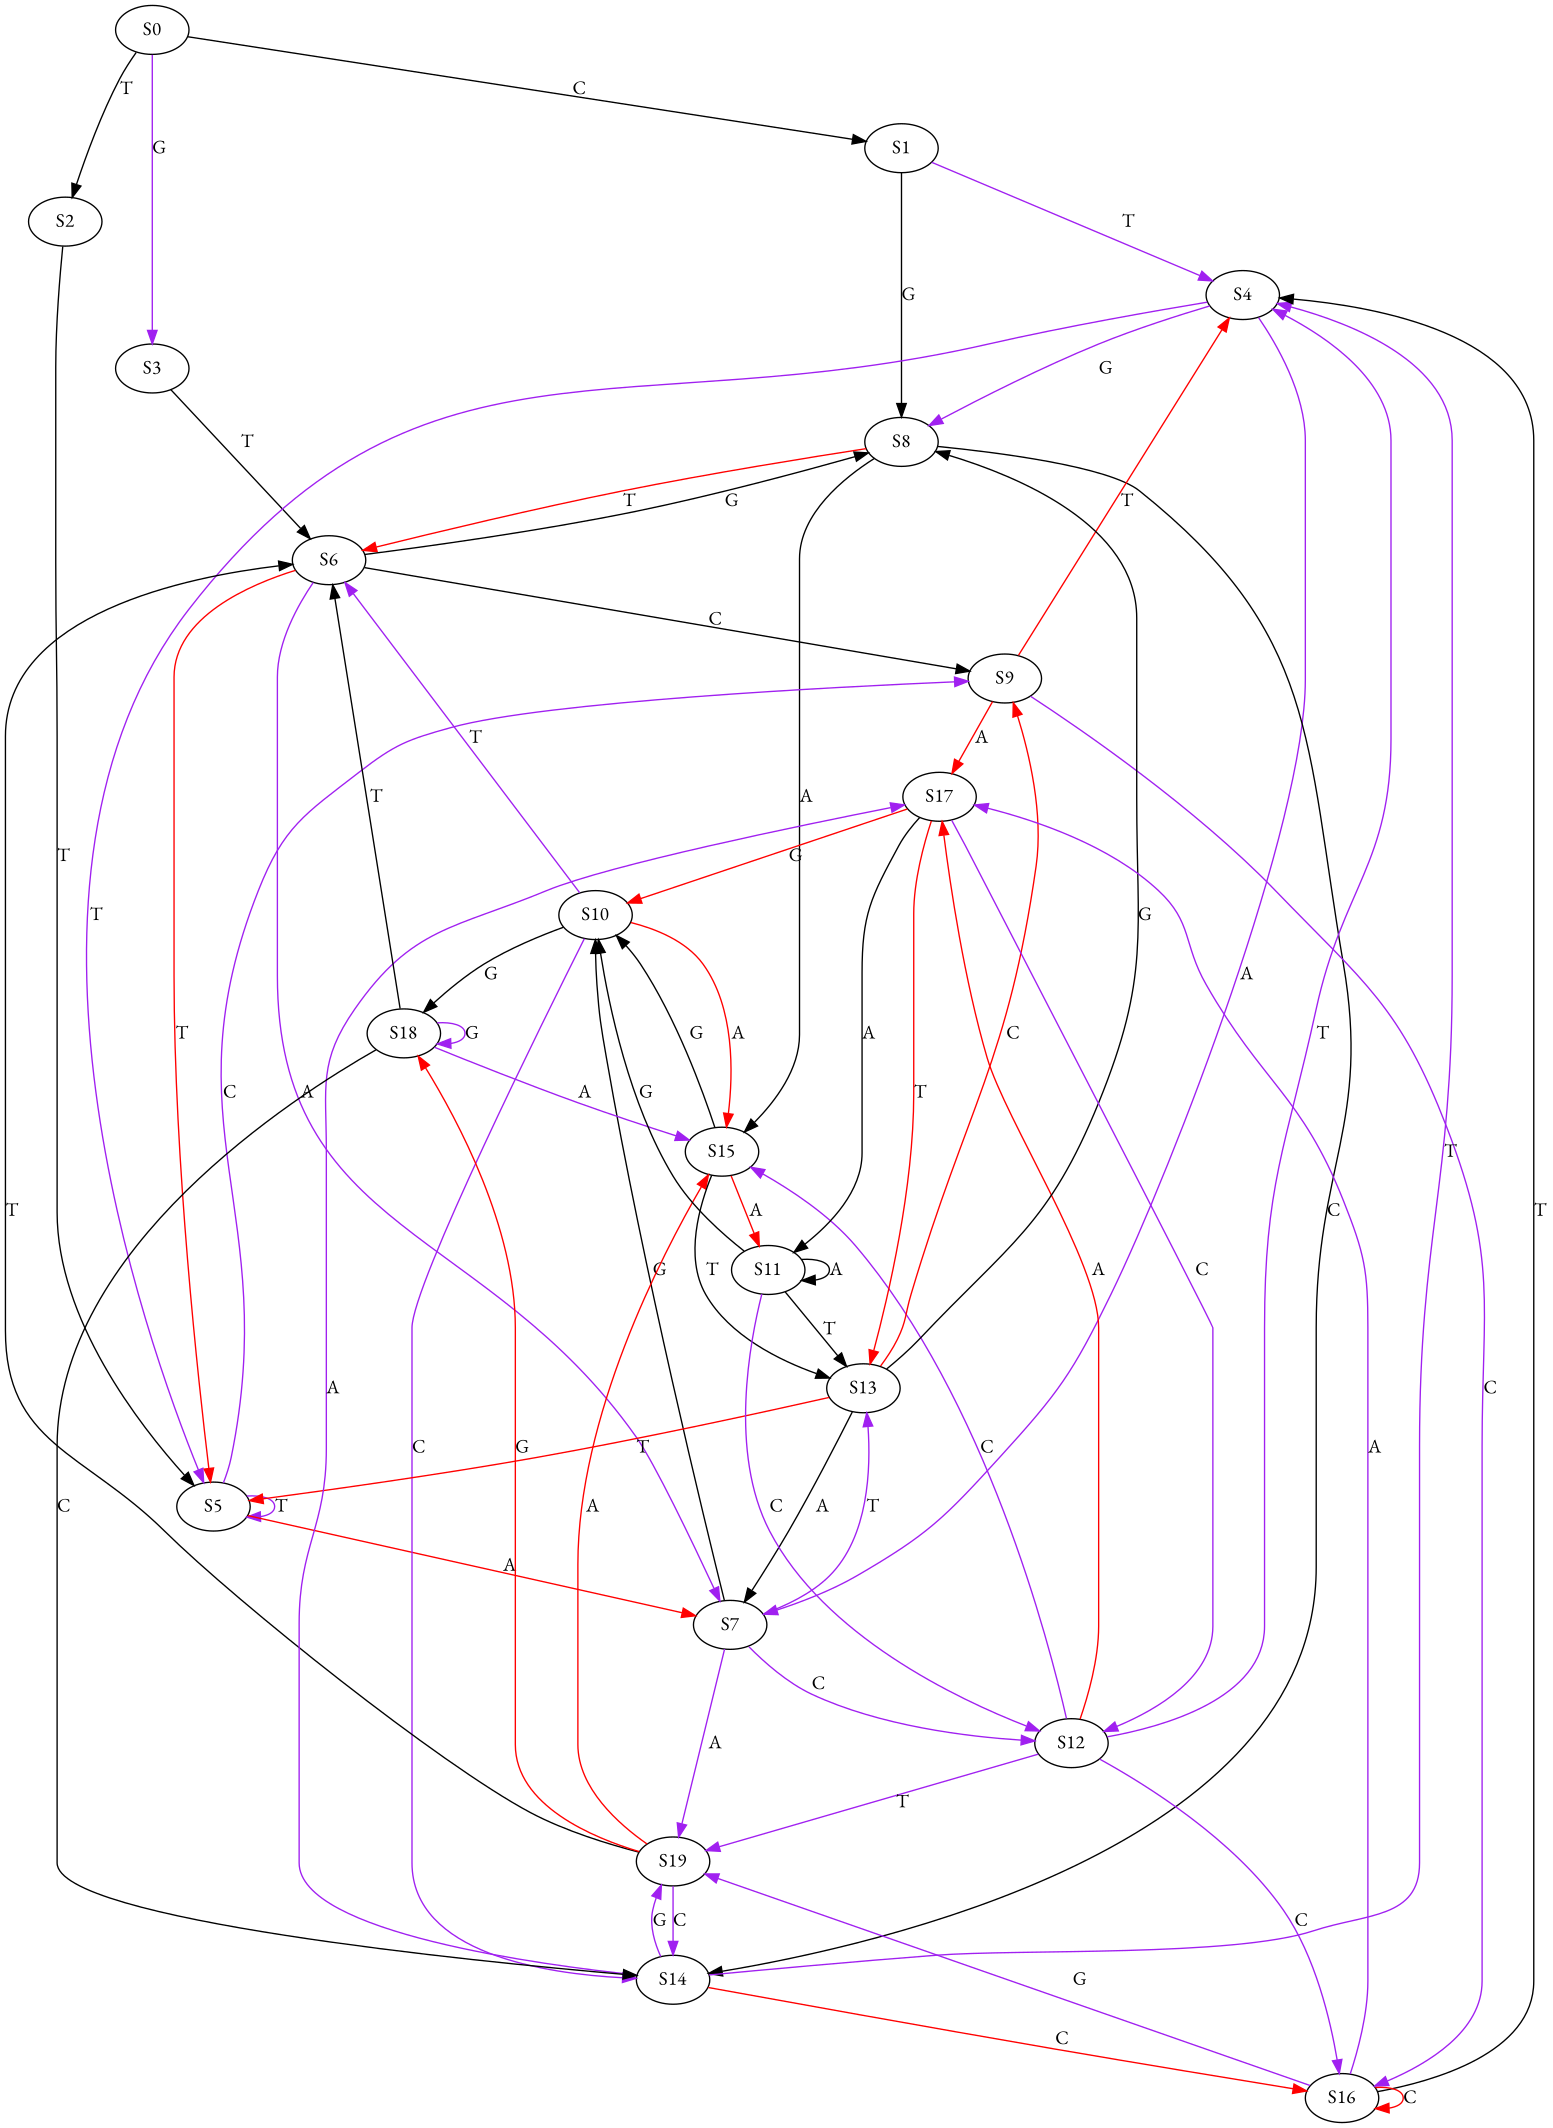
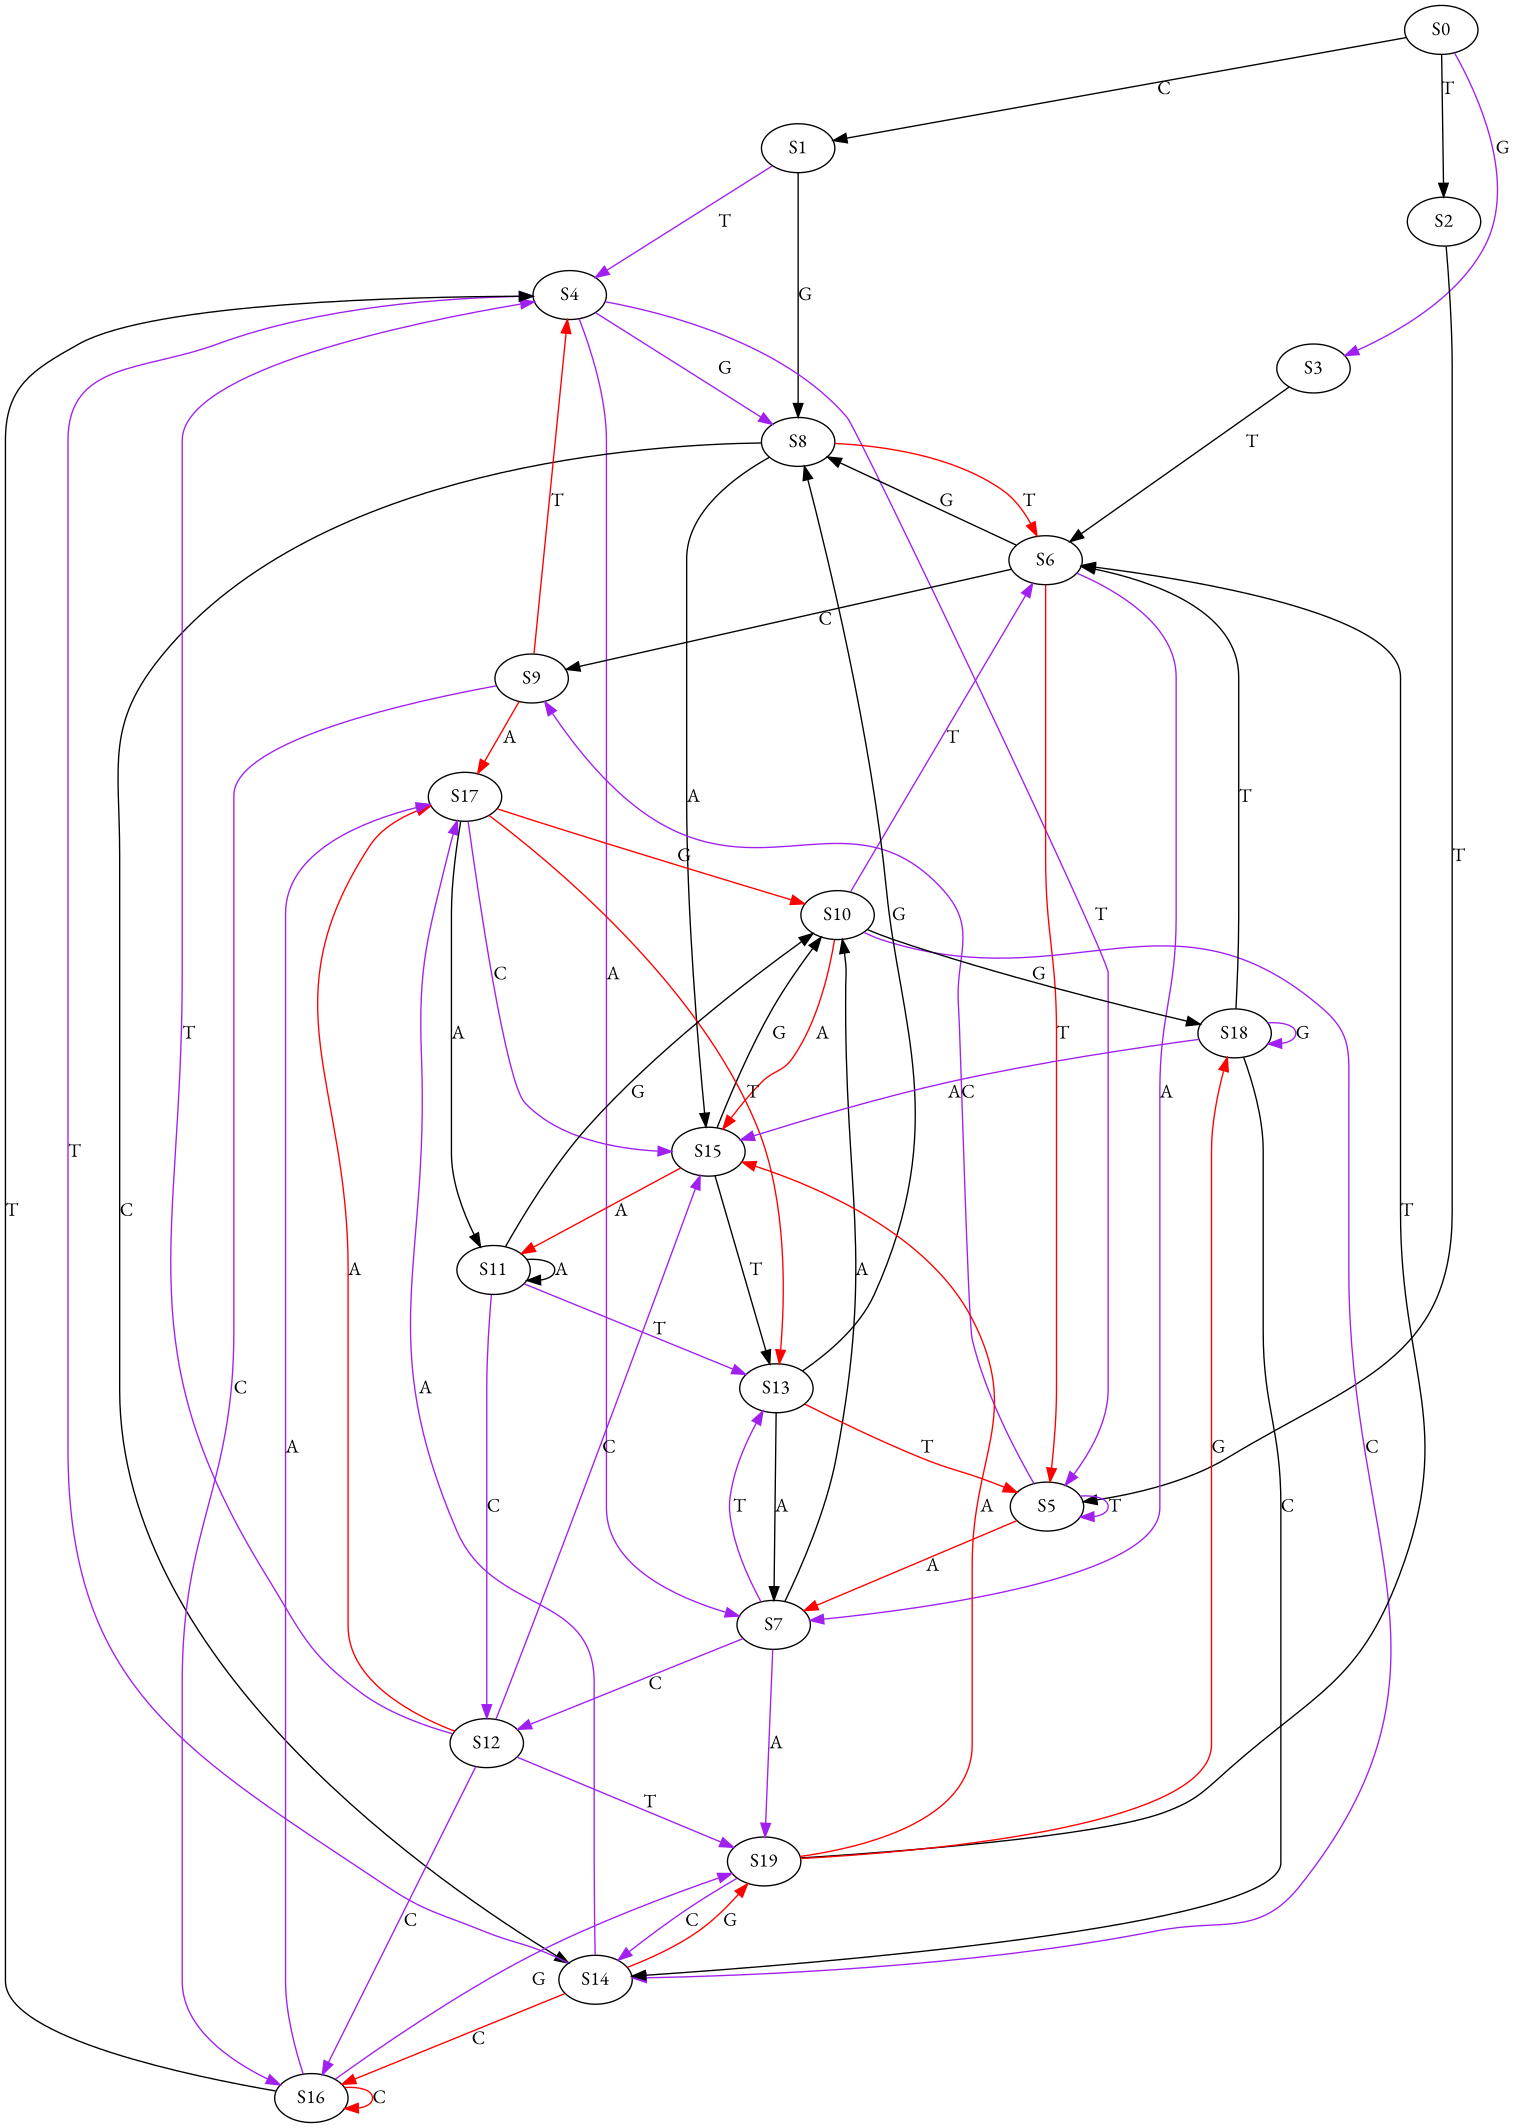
(996, 1048) -> none
(660, 1270) -> (862, 1270)
(1185, 1272) -> (504, 1035)
(812, 1324) -> (629, 1327)
(652, 1928) -> (688, 1938)
